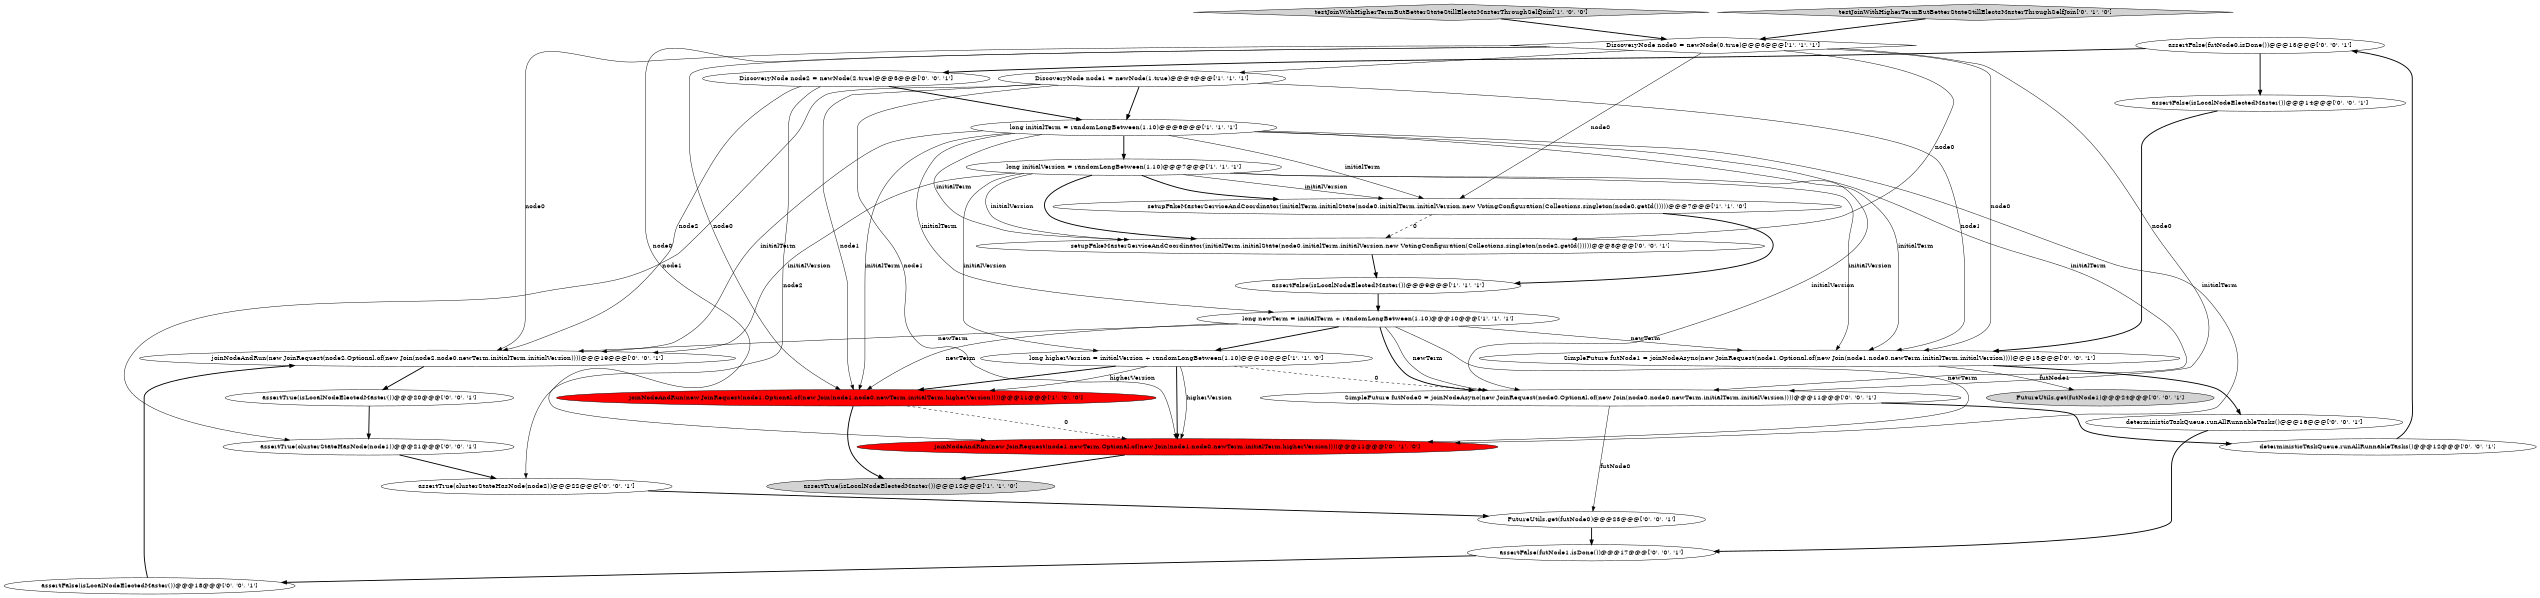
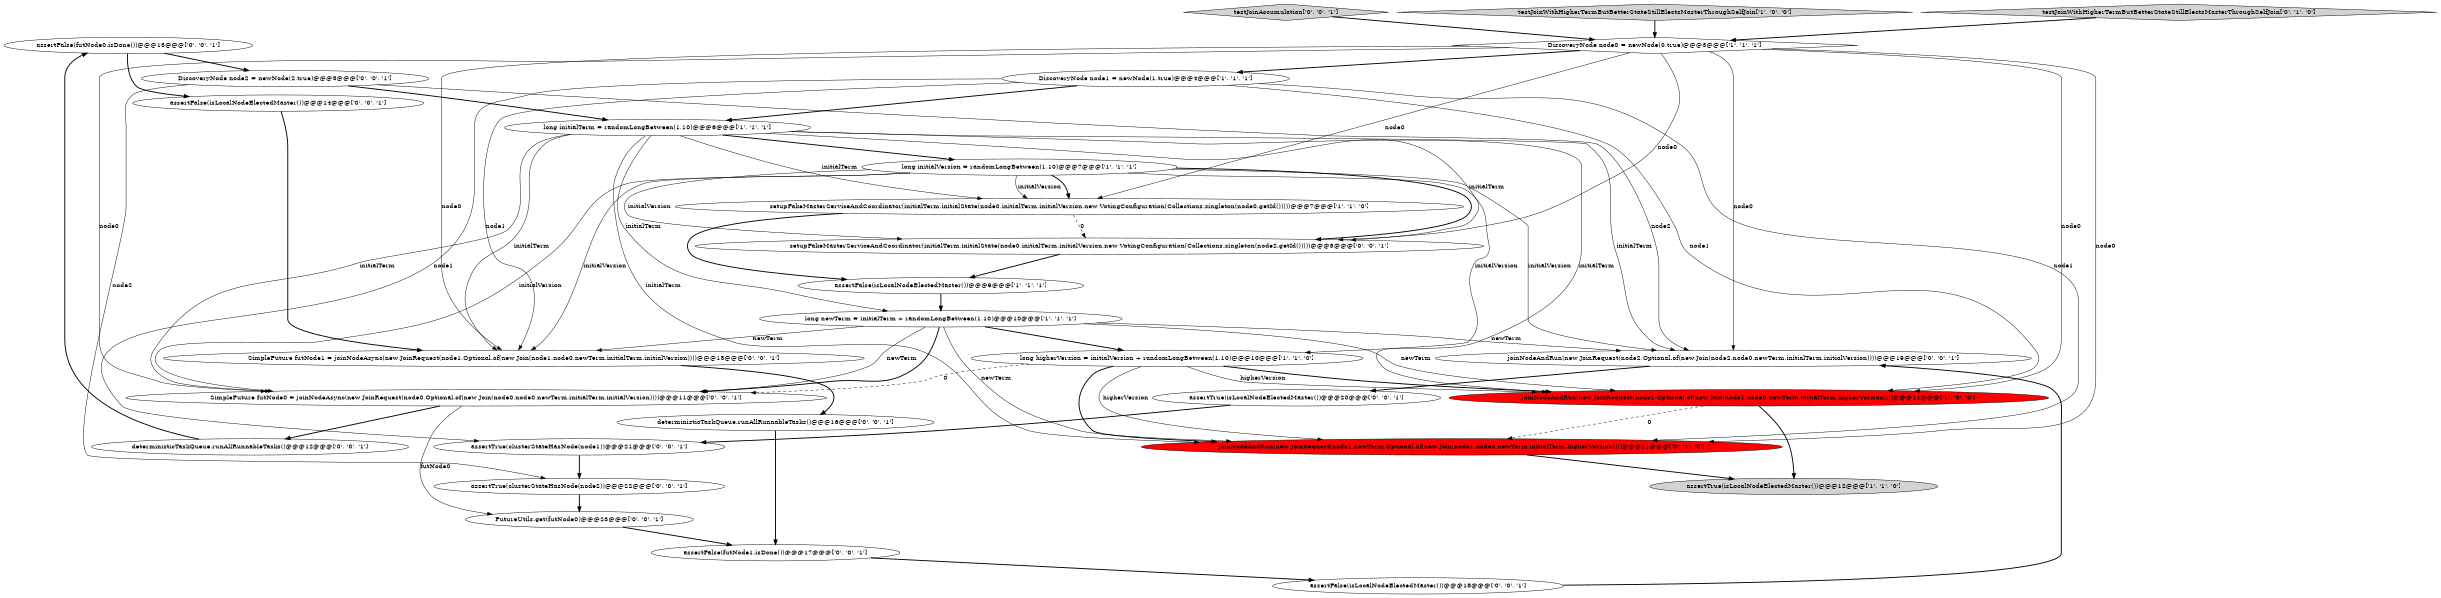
none -> (1286, 12)
(1400, 64) -> (1411, 61)
(2100, 398) -> none
